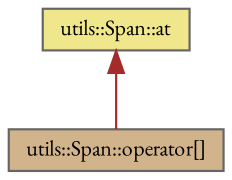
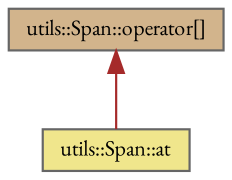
(116, 101) -> (116, 101)
